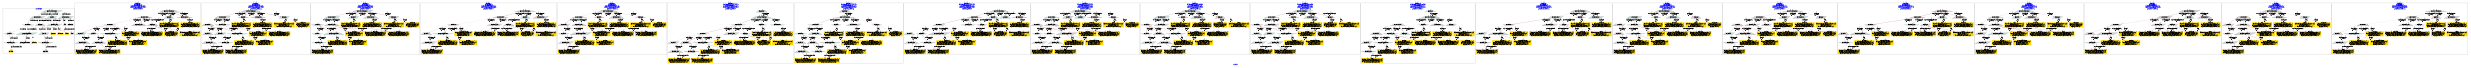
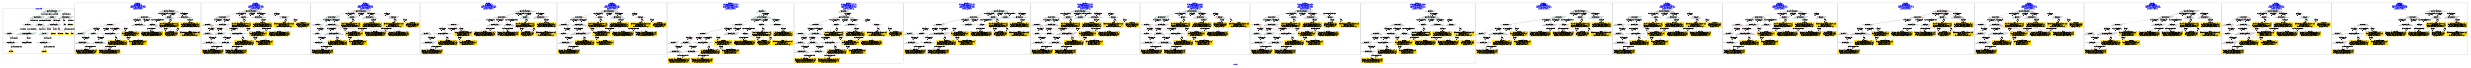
(39, 9) -> (39, 9)
(72, 34) -> (72, 34)
(34, 43) -> none
(46, 52) -> (44, 52)
